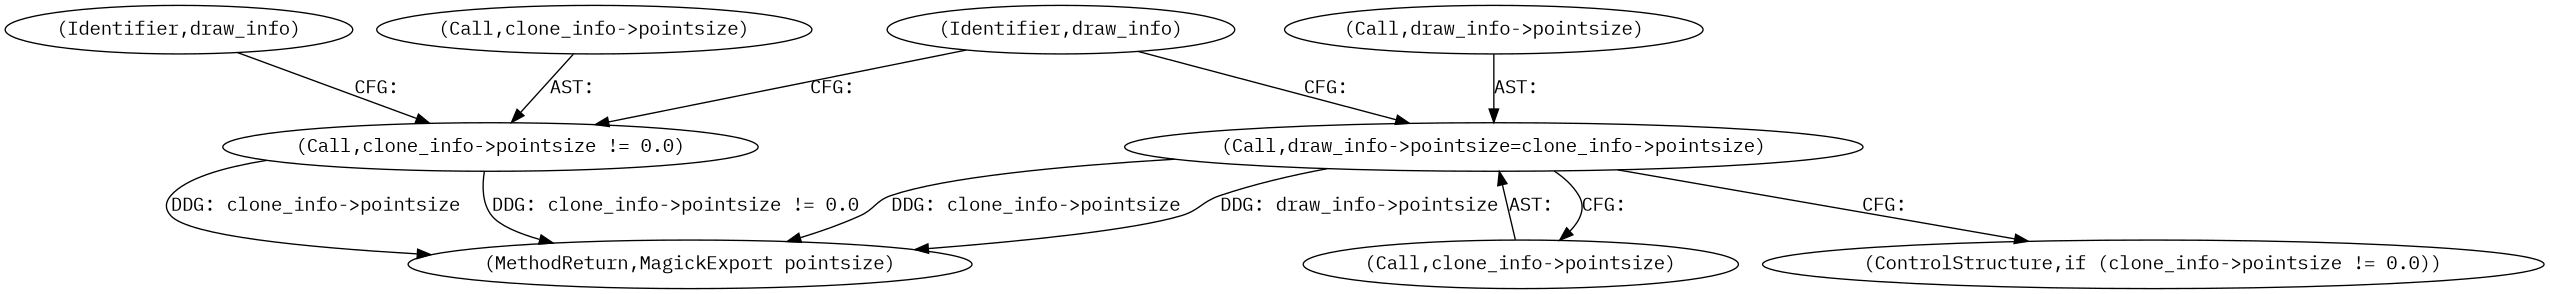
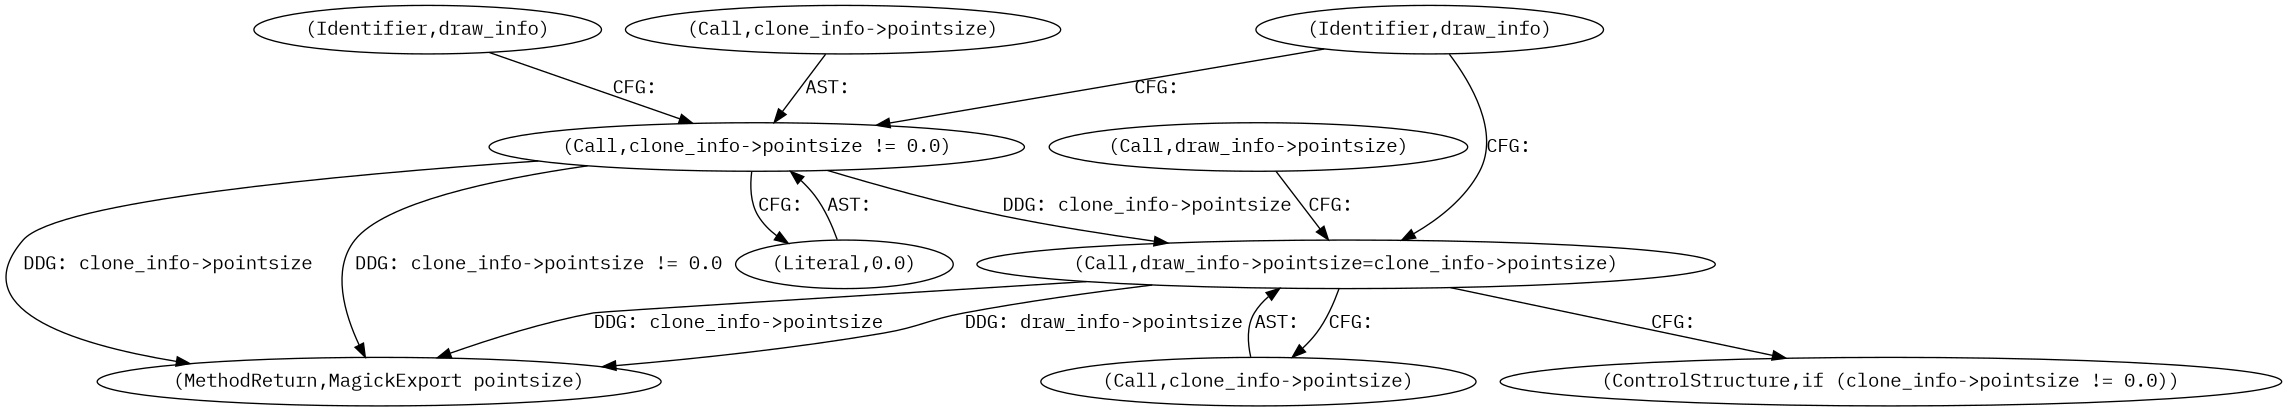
(1522, 88) -> (1337, 206)
none -> (989, 213)
none -> (844, 264)
